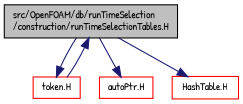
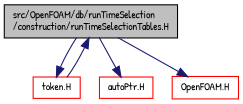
(205, 88) -> (205, 88)
